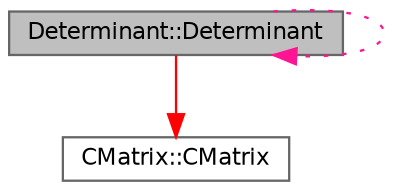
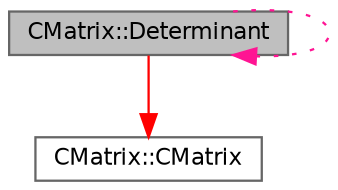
(176, 33) -> (149, 33)
